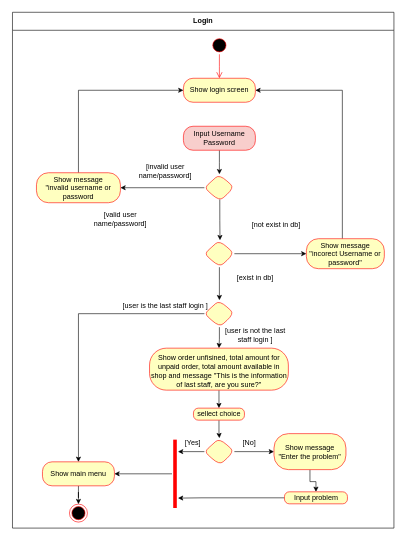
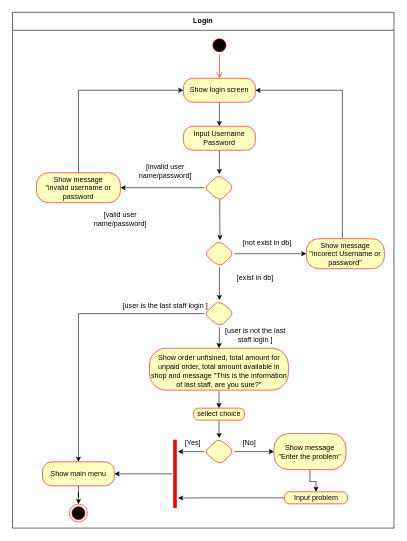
none -> (219, 112)
(219, 138) -> (219, 138)
(276, 225) -> (267, 243)
